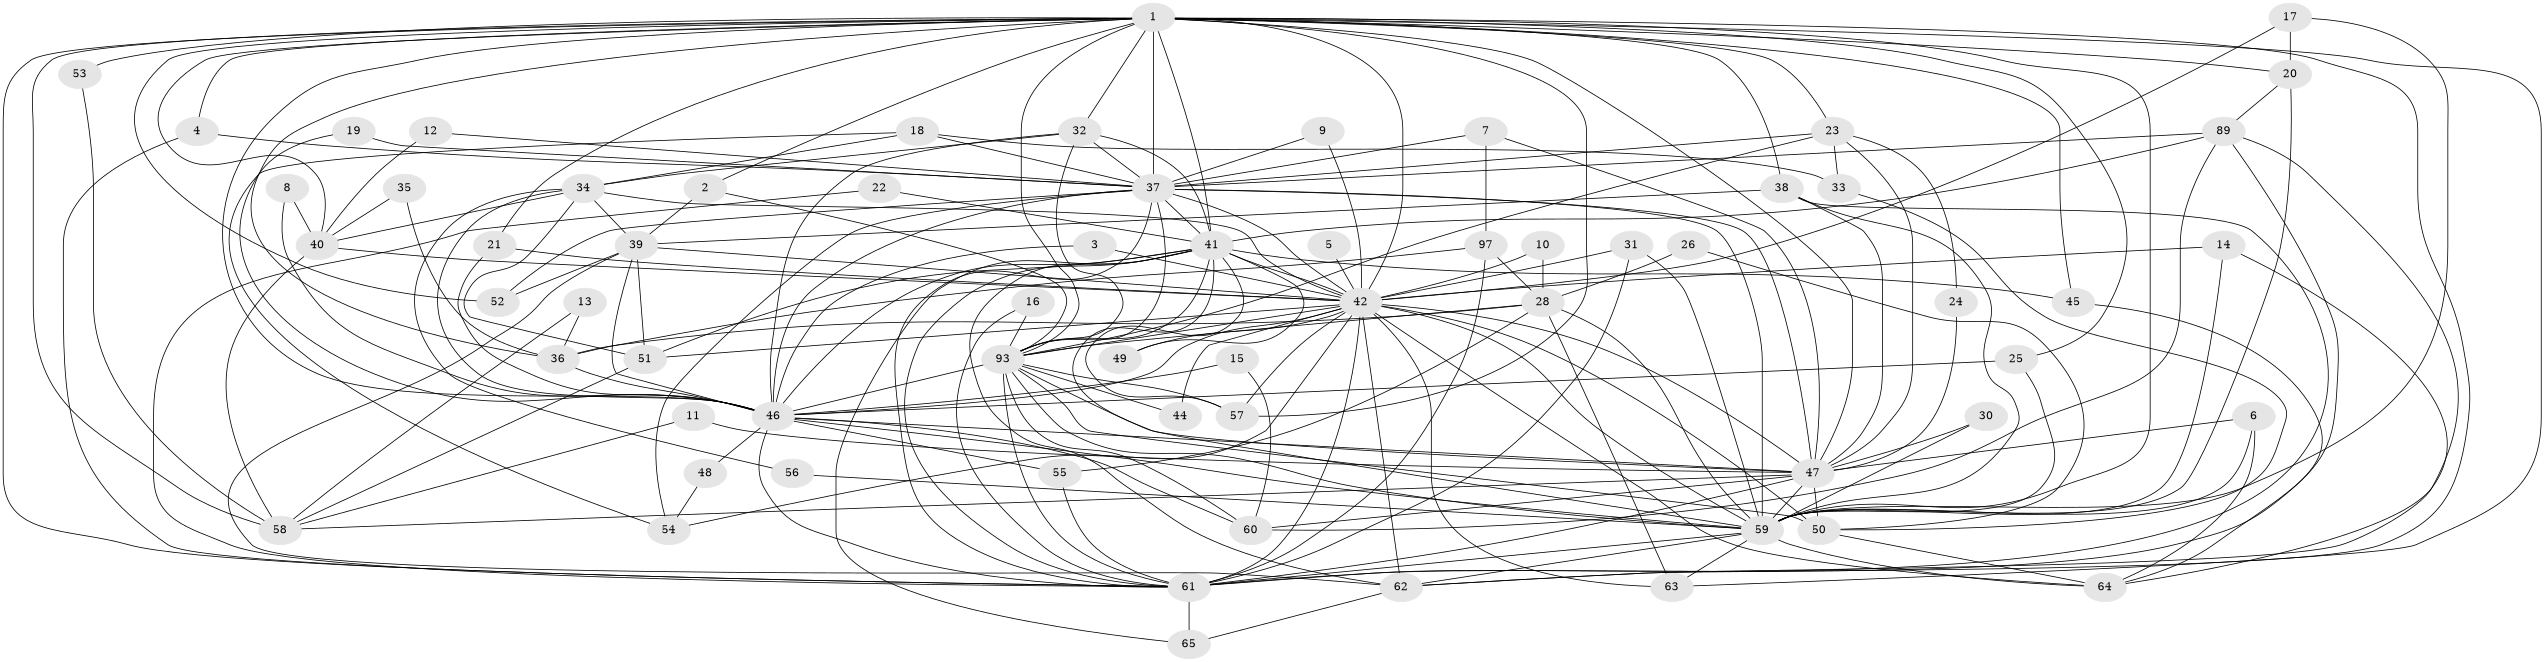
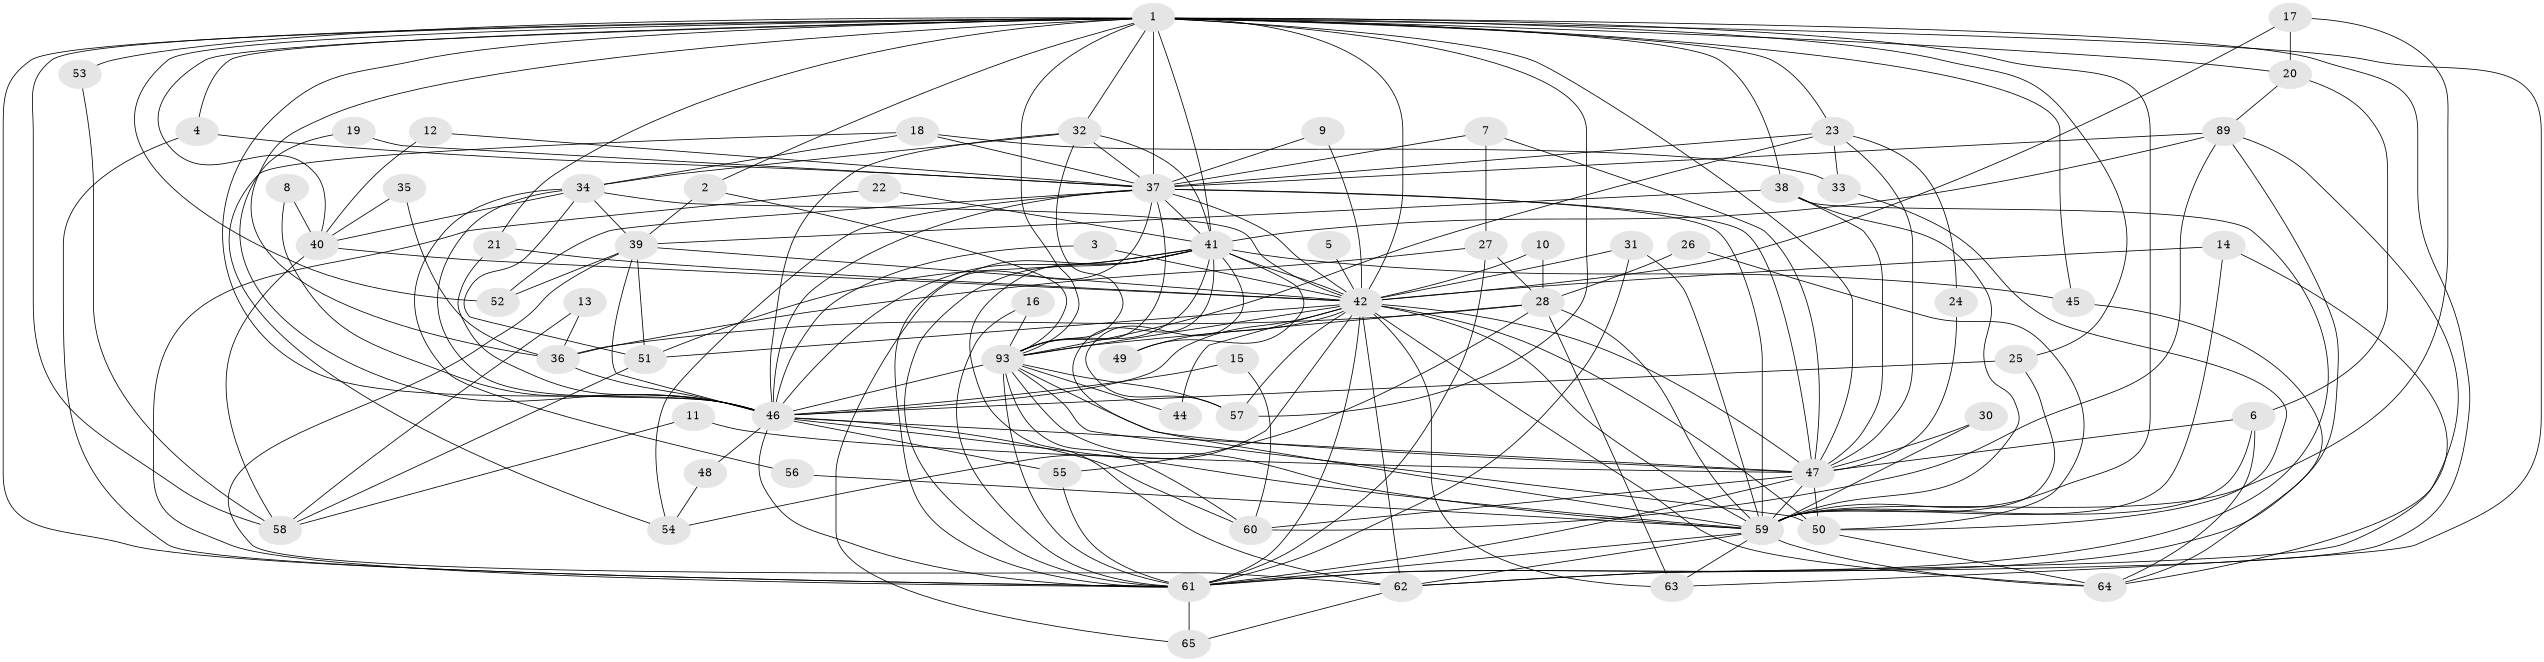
(1486, 245) -> (1486, 245)
(2185, 483) -> (2388, 245)
(1046, 501) -> none
